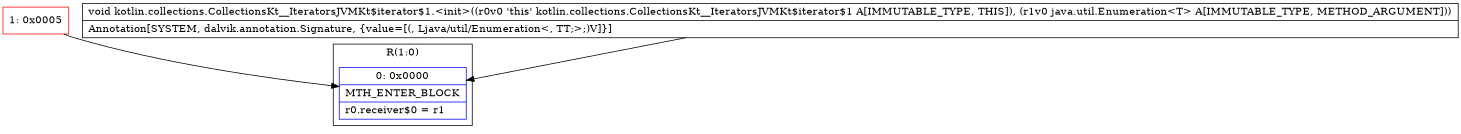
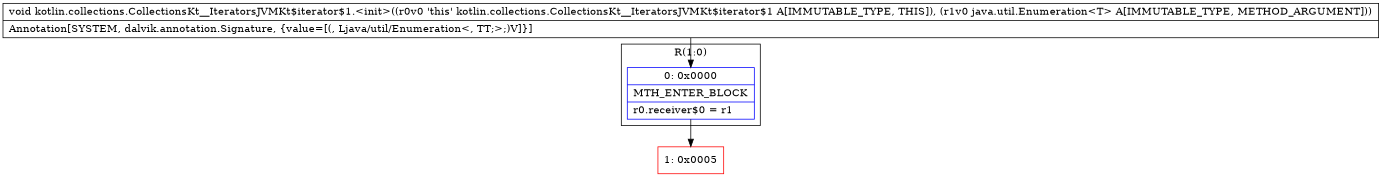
(196, 66) -> (691, 130)
